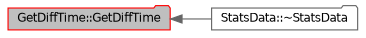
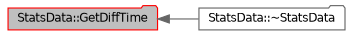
(89, 19) -> (83, 19)
